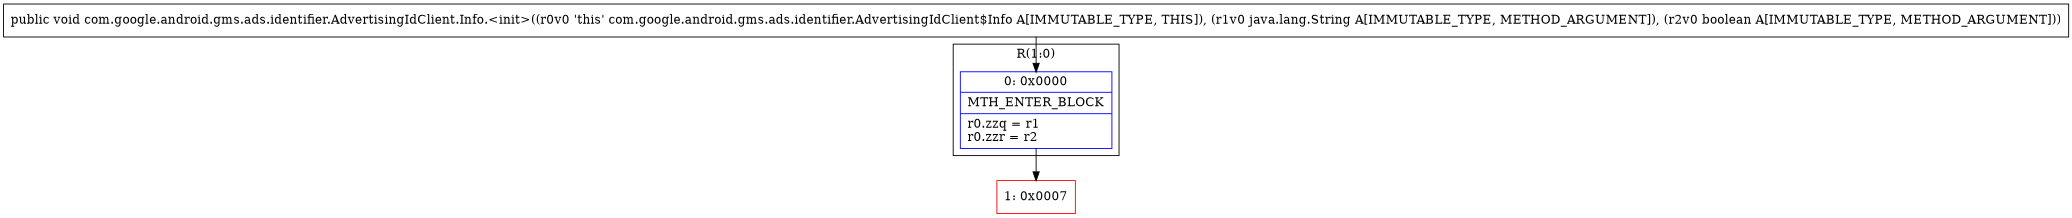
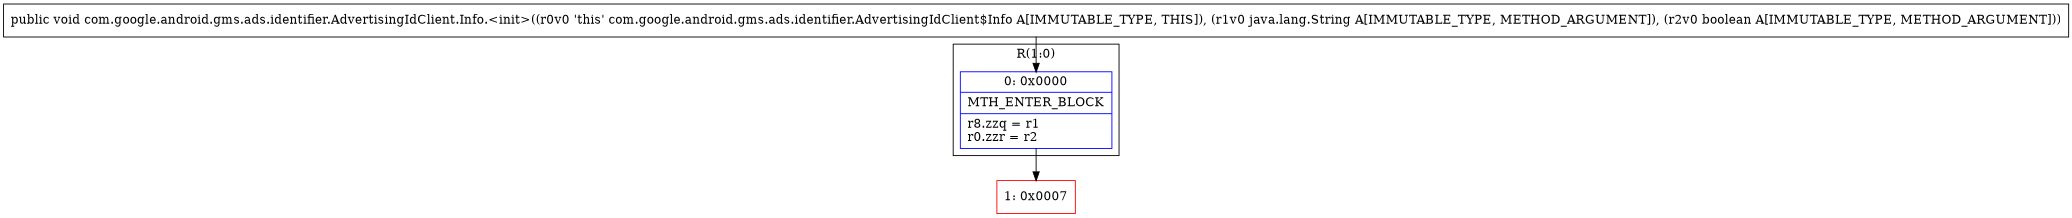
(1004, 124) -> (1004, 124)
